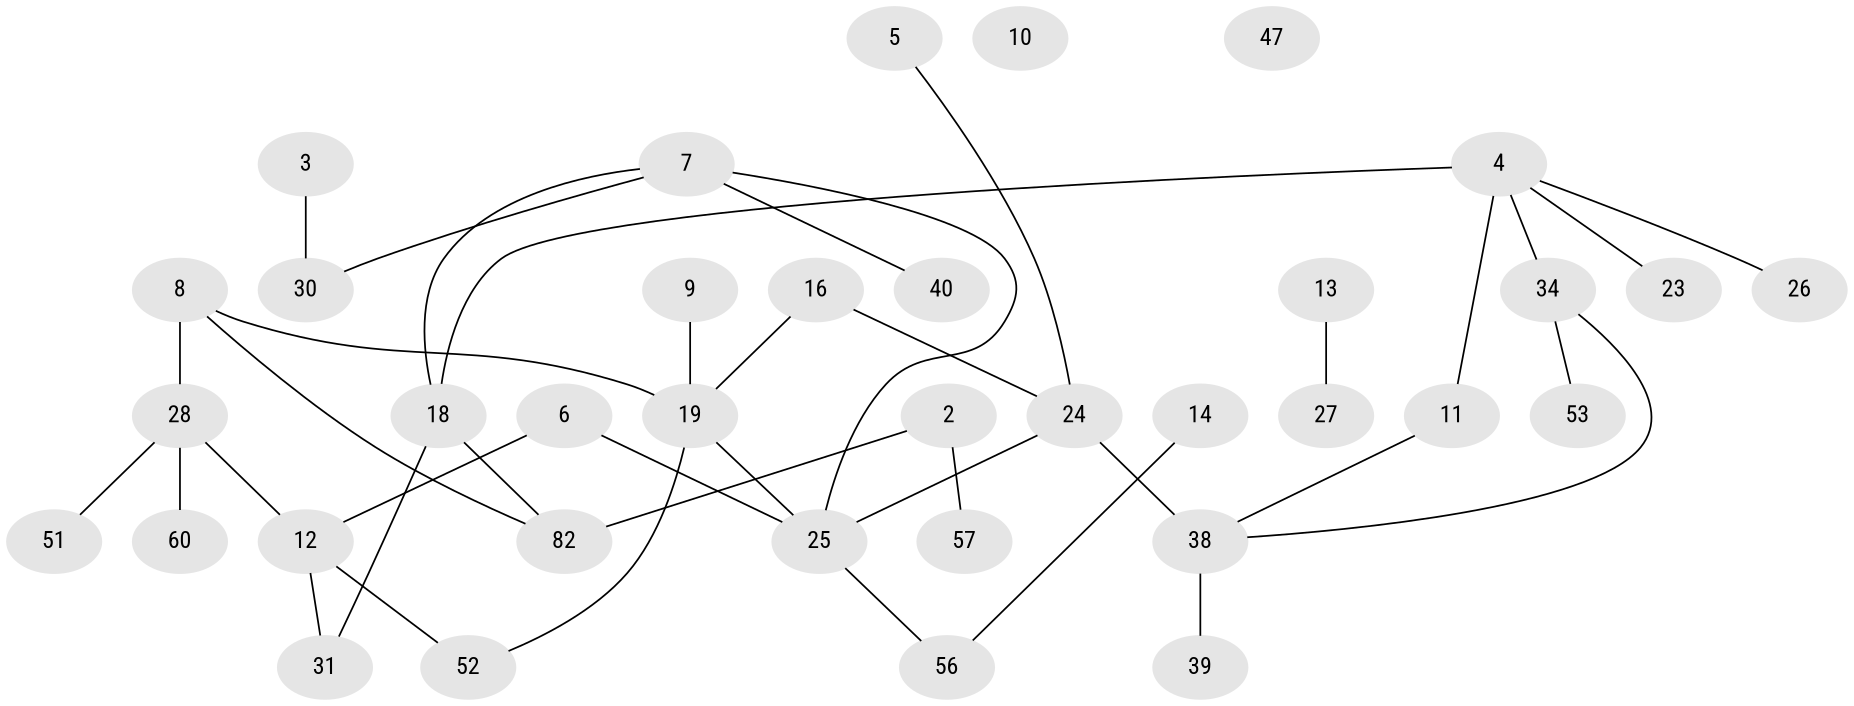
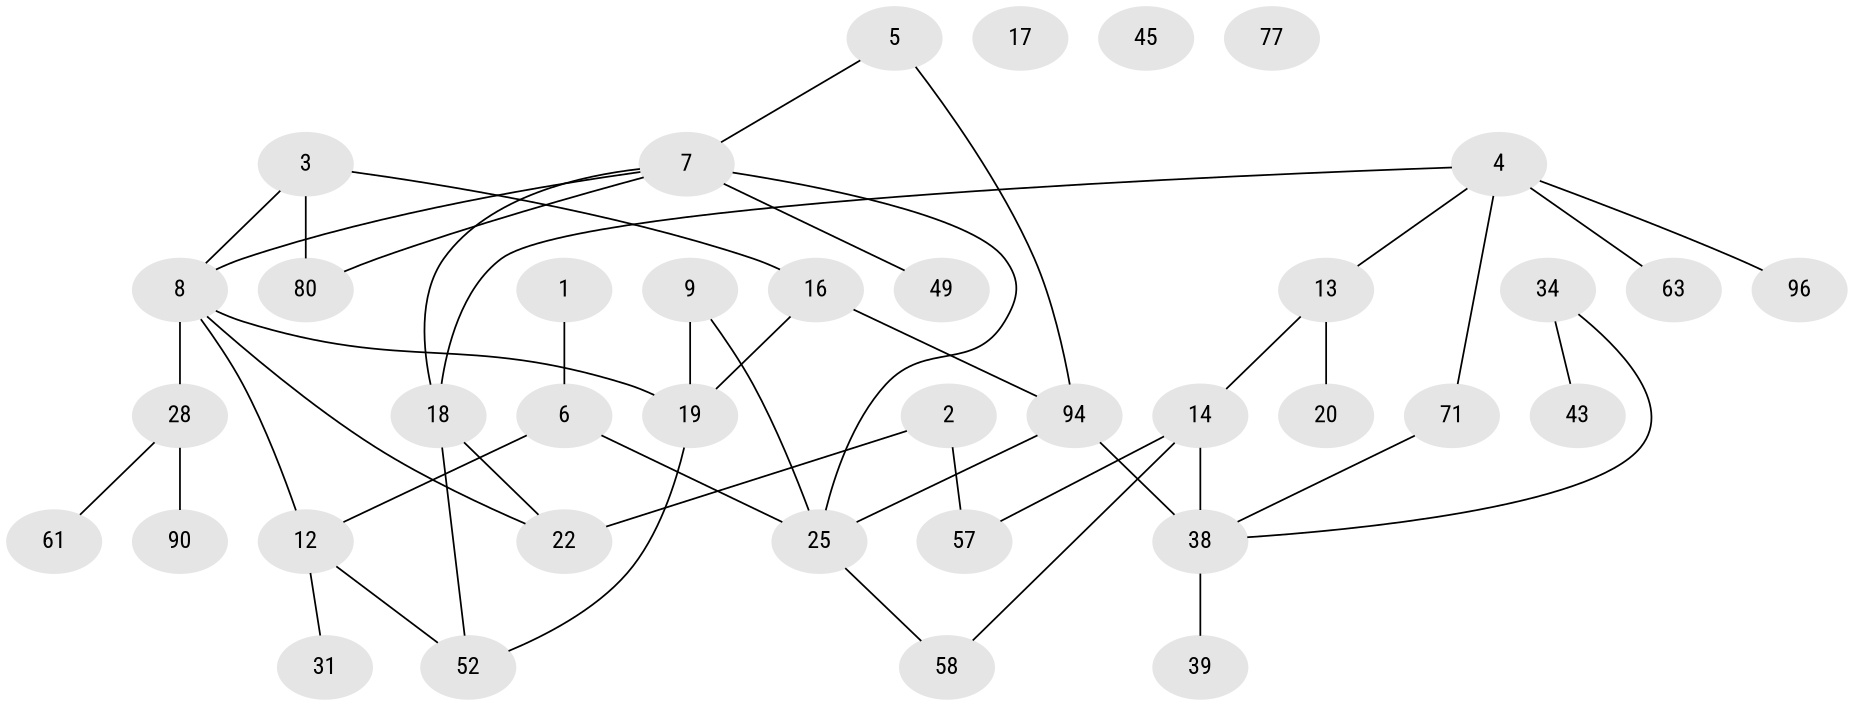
(1020, 38) -> (1020, 38)
none -> (1146, 38)
(1272, 38) -> (1272, 38)
none -> (791, 101)
none -> (426, 210)
none -> (569, 210)
none -> (243, 227)
(1524, 227) -> (1413, 227)
(306, 290) -> (306, 290)
none -> (564, 290)
(942, 290) -> (942, 290)
(1674, 290) -> (1674, 290)
(1800, 290) -> (1800, 290)
none -> (1263, 353)
(1075, 416) -> (1075, 416)
(1326, 416) -> (1326, 416)
(1452, 416) -> (1452, 416)
(1578, 416) -> (1578, 416)
(745, 470) -> (767, 411)
(243, 479) -> (256, 411)
none -> (1082, 479)
none -> (1200, 479)
(54, 542) -> (54, 542)
(180, 542) -> (180, 542)
(383, 542) -> (453, 542)
(564, 542) -> (564, 542)
(947, 667) -> (947, 667)
